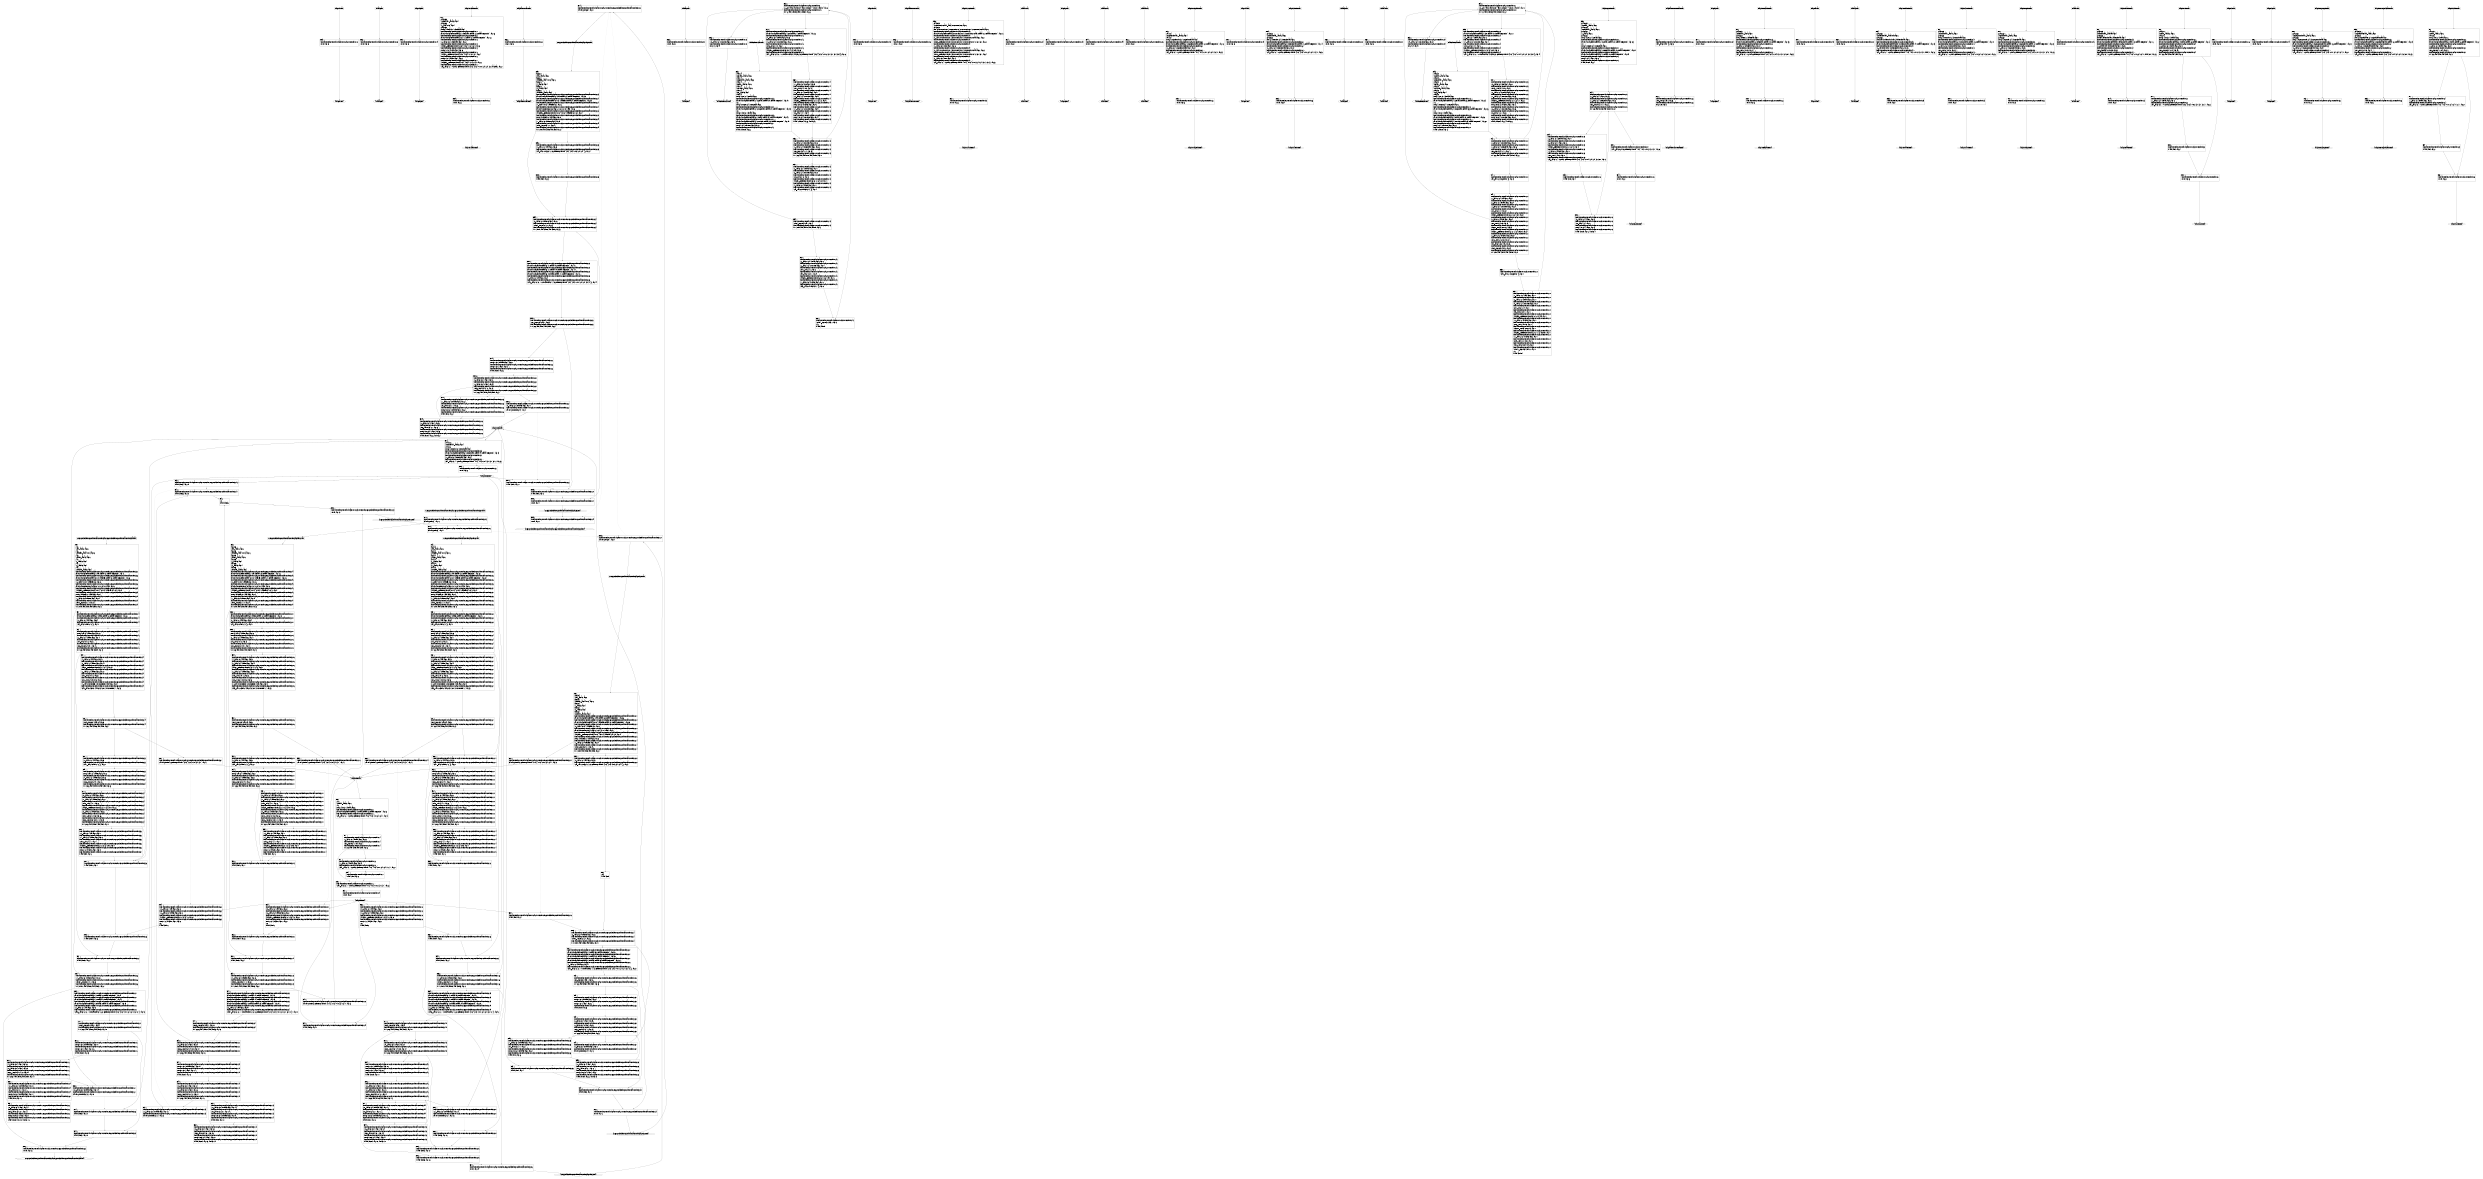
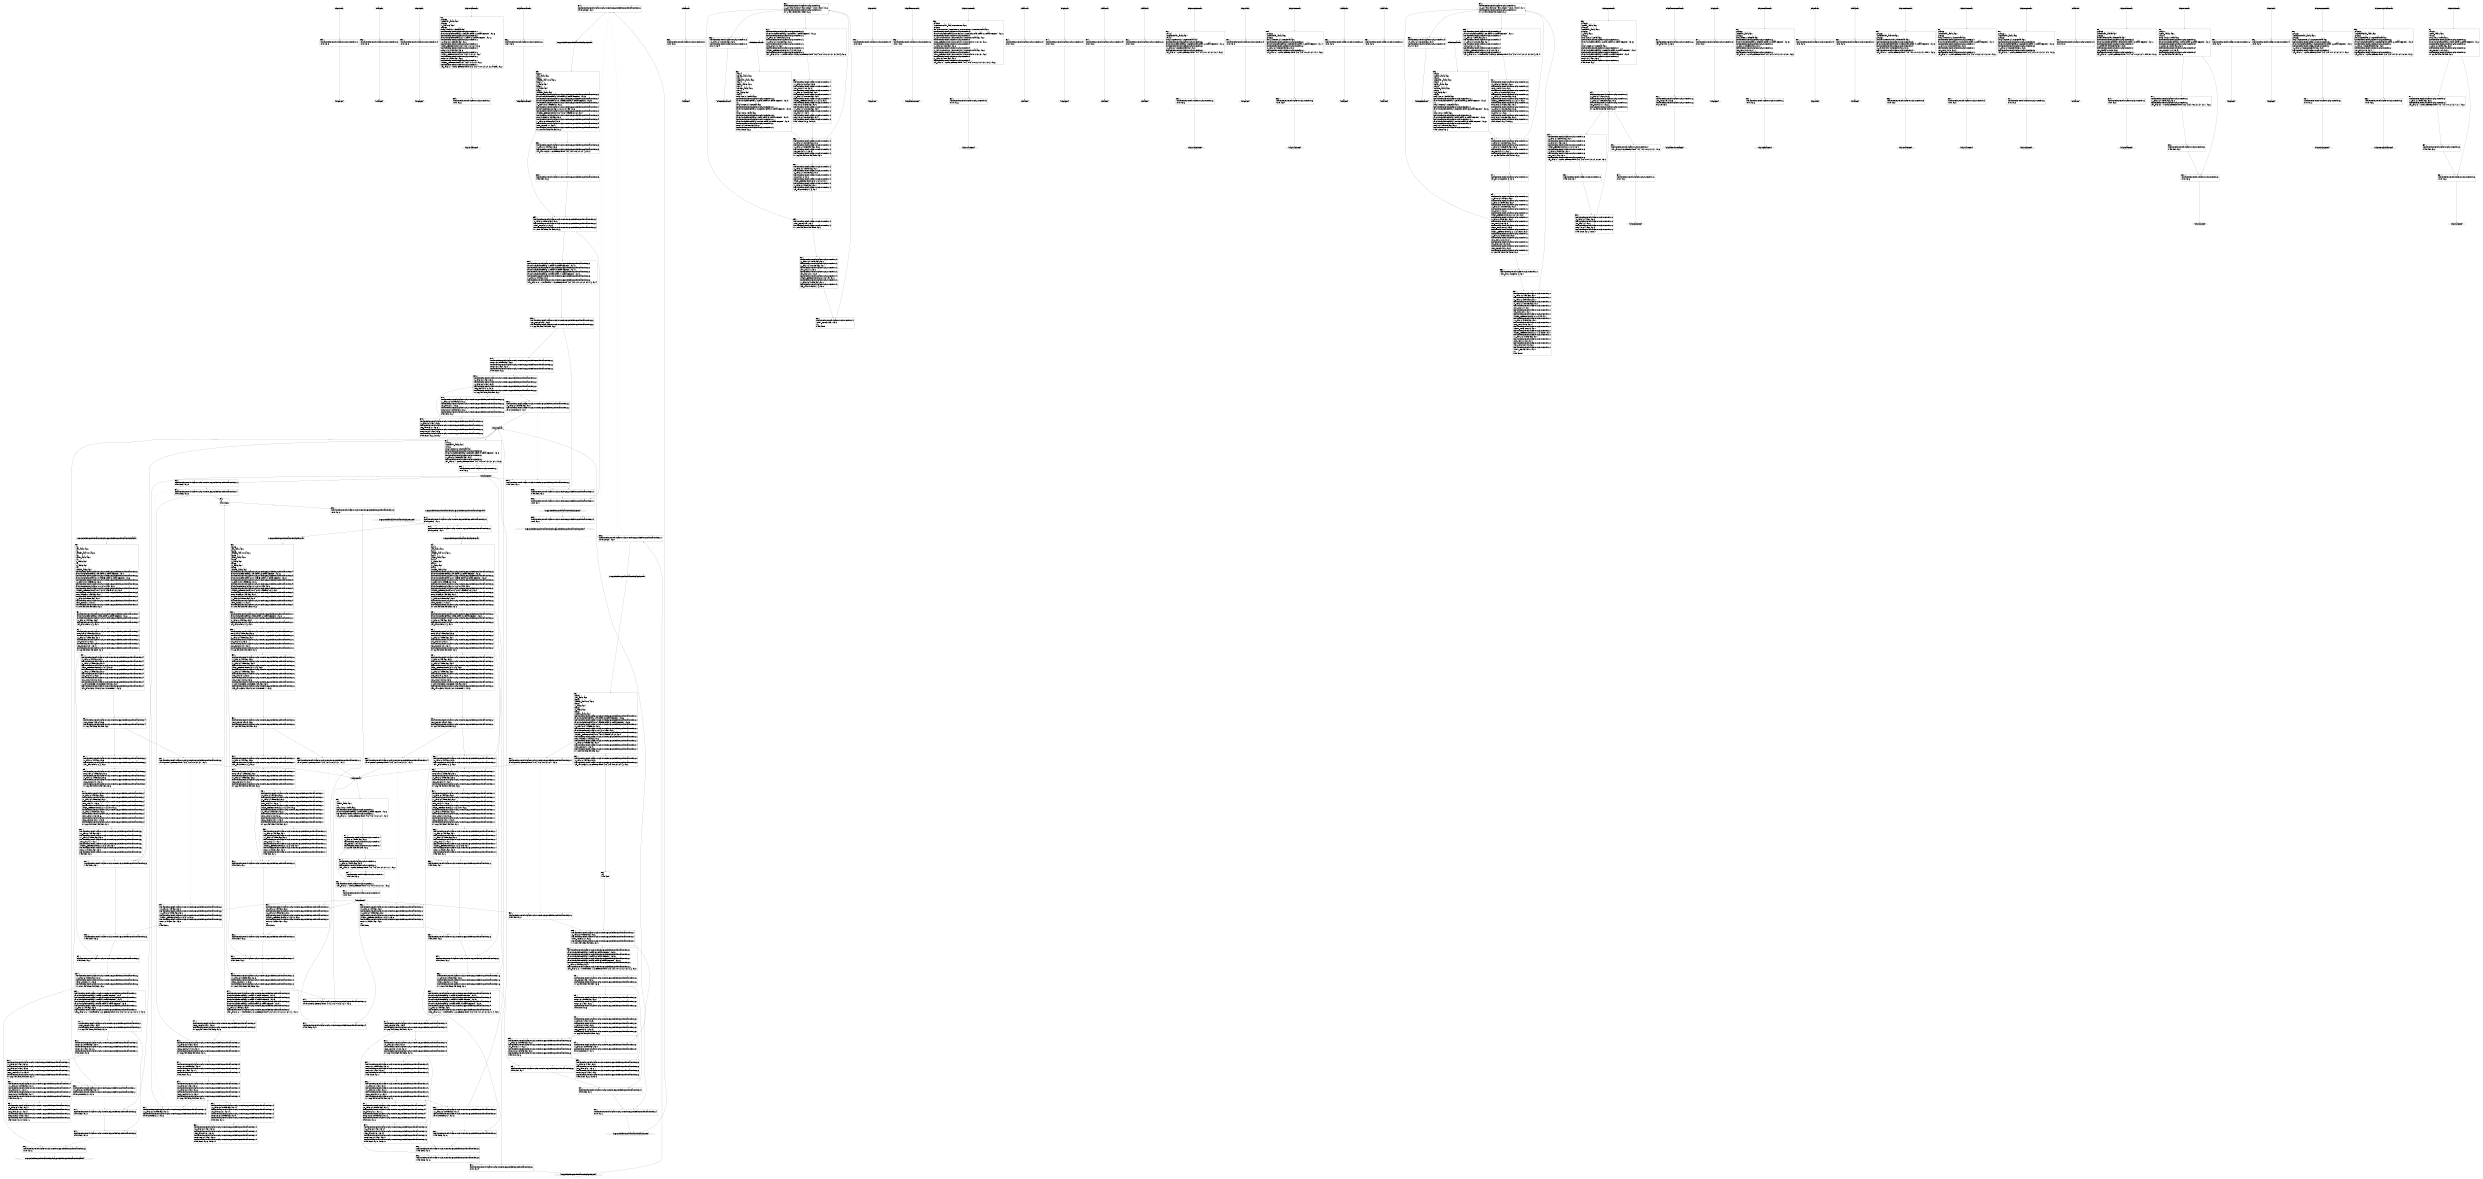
(2231, 9) -> none
